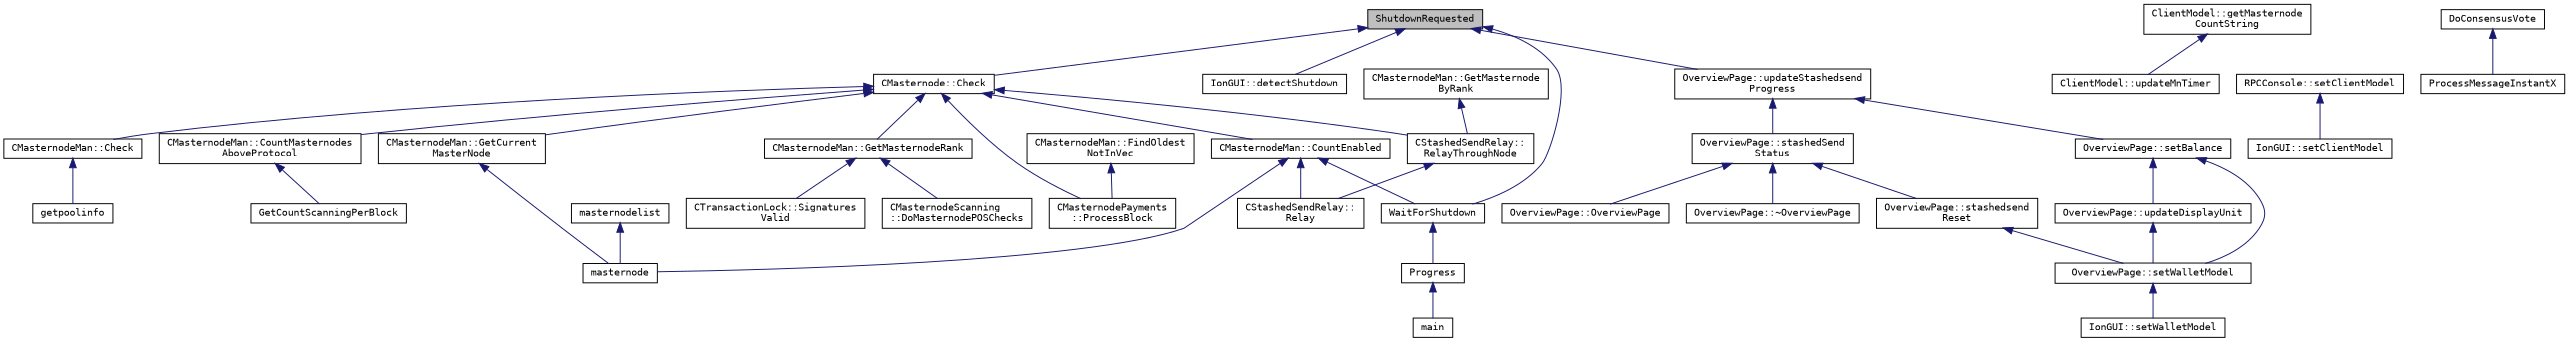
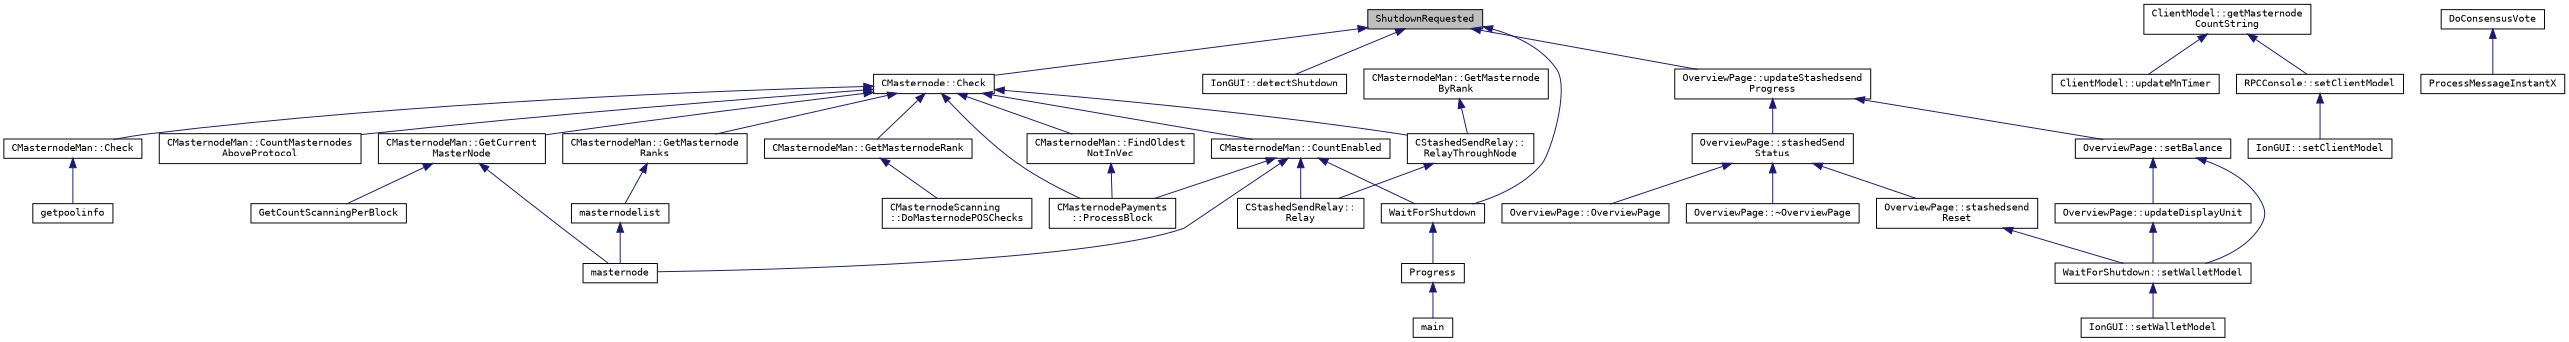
none -> (2282, 57)
none -> (1019, 115)
none -> (655, 149)
none -> (1210, 180)
(301, 187) -> (385, 186)
(776, 213) -> none
(2153, 273) -> (2153, 273)
